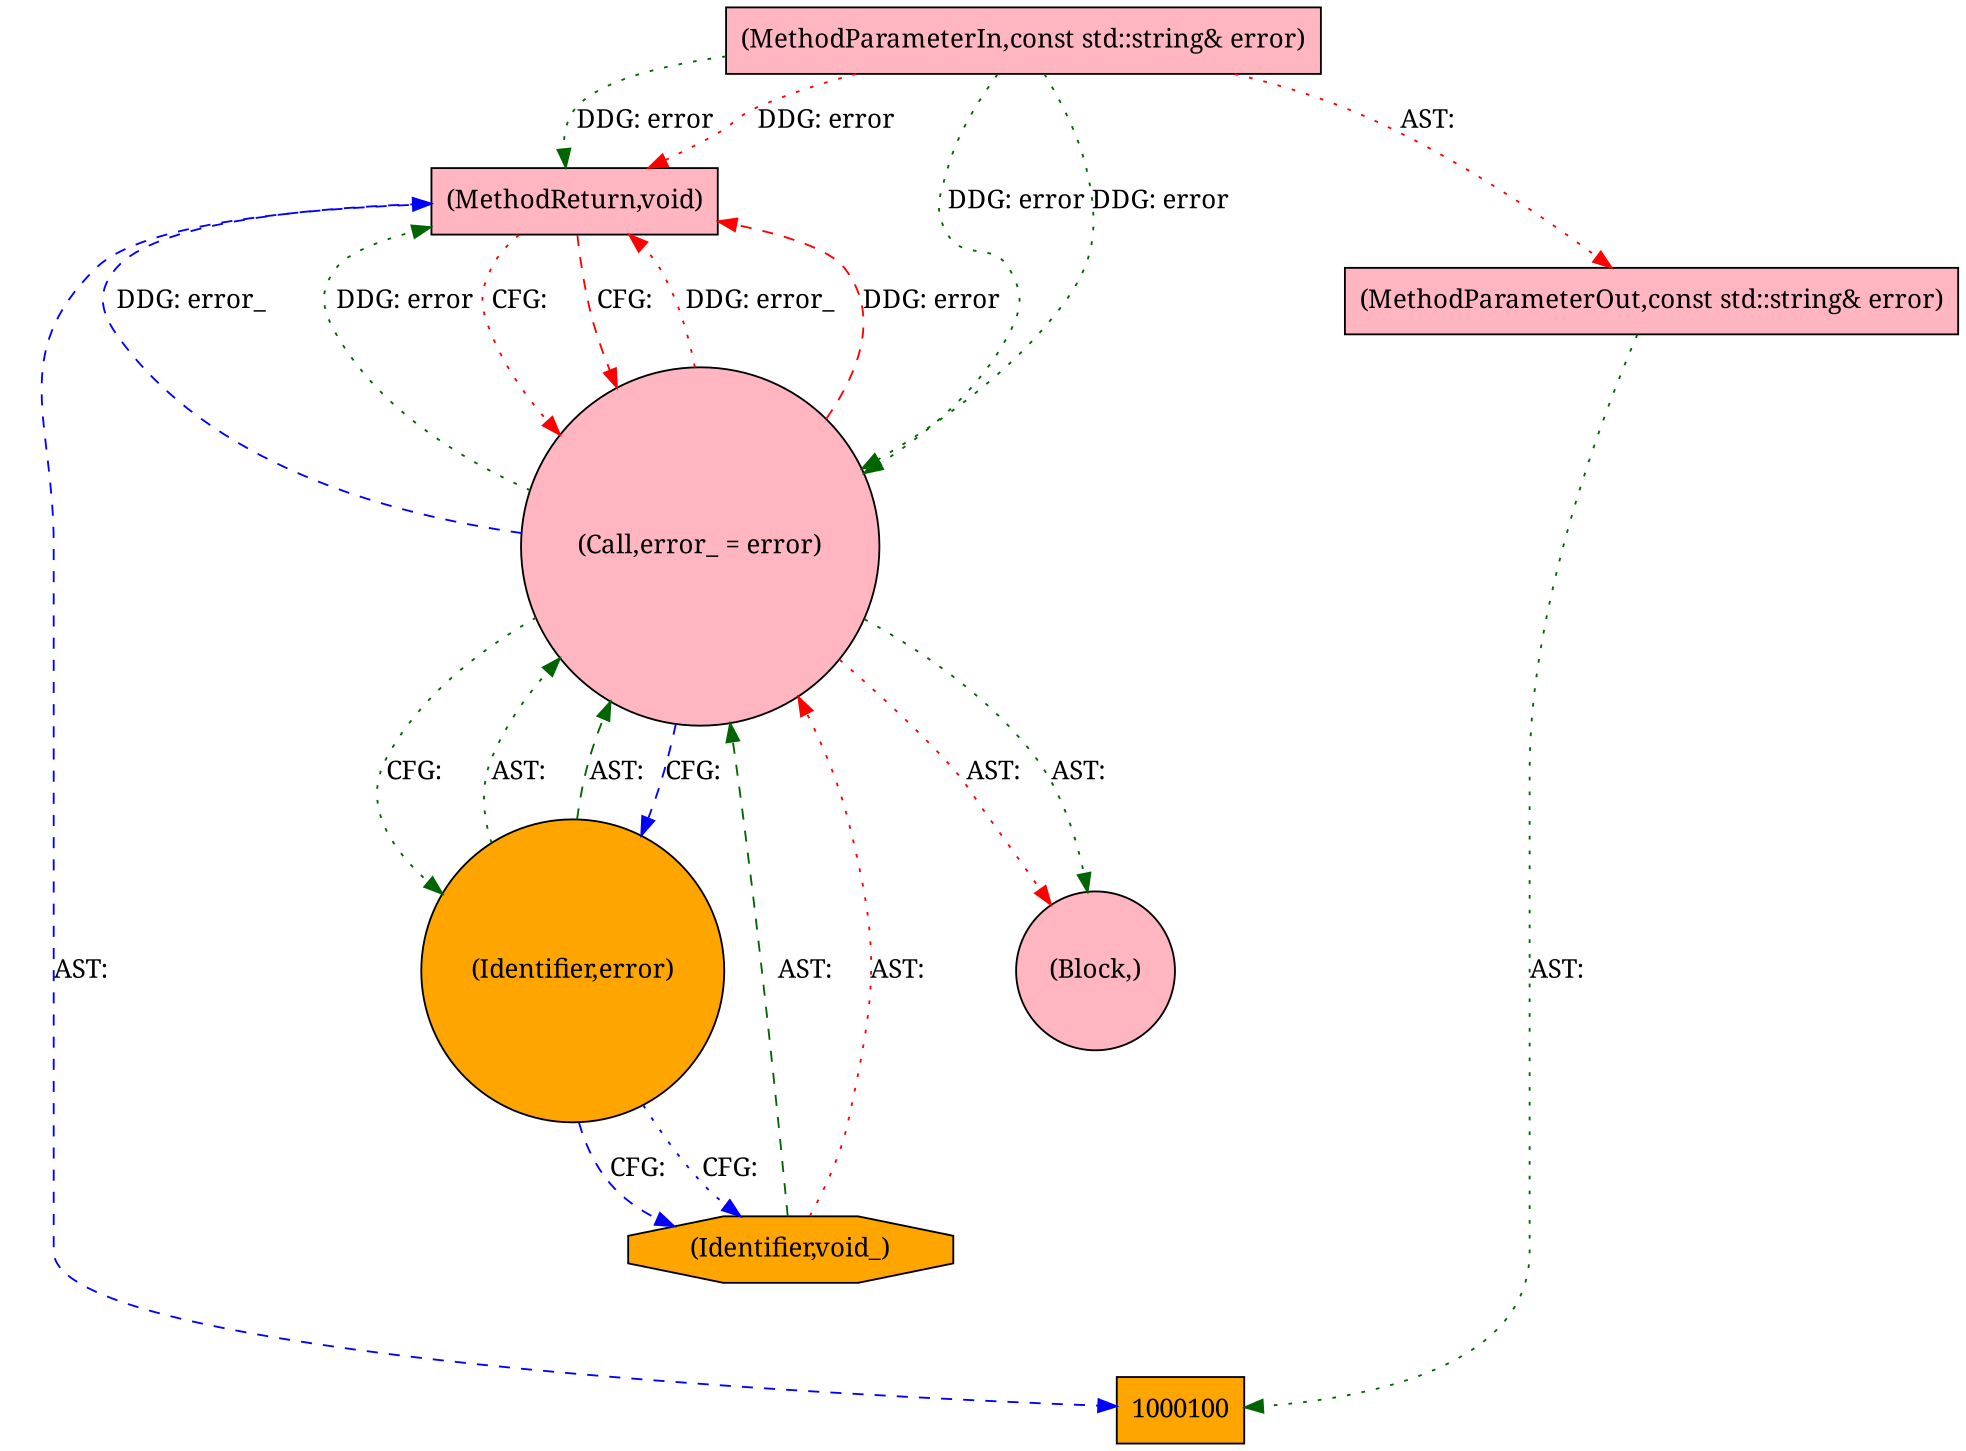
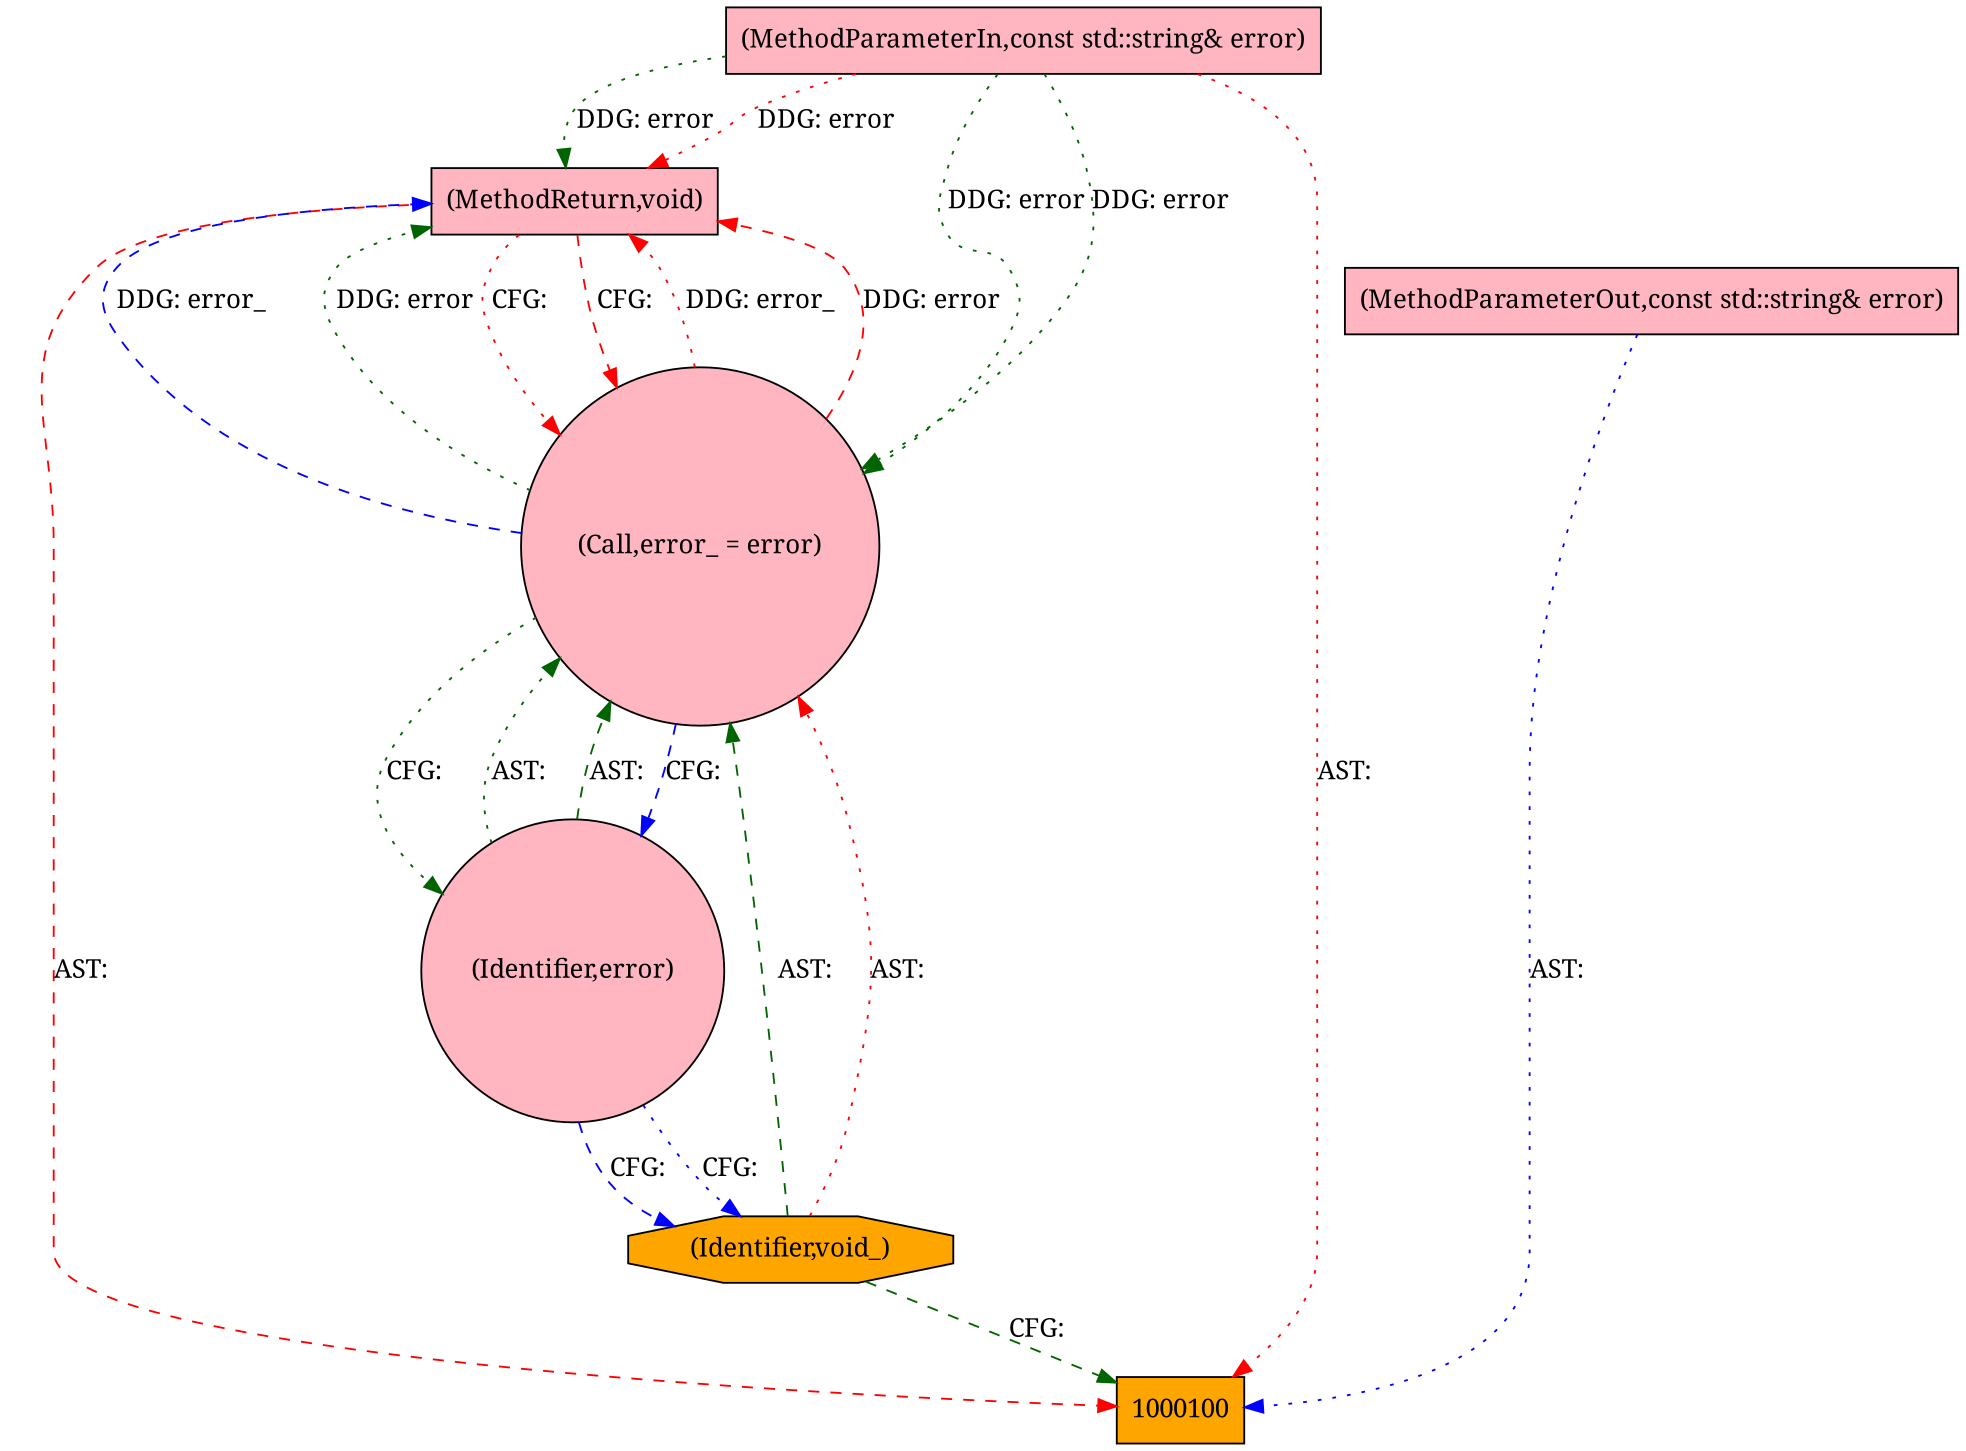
(1425, 146) -> (1317, 702)
(1530, 954) -> (1530, 954)
(573, 971) -> (573, 971)
(1096, 971) -> none
(54, 1114) -> (54, 1114)
none -> (982, 1329)
